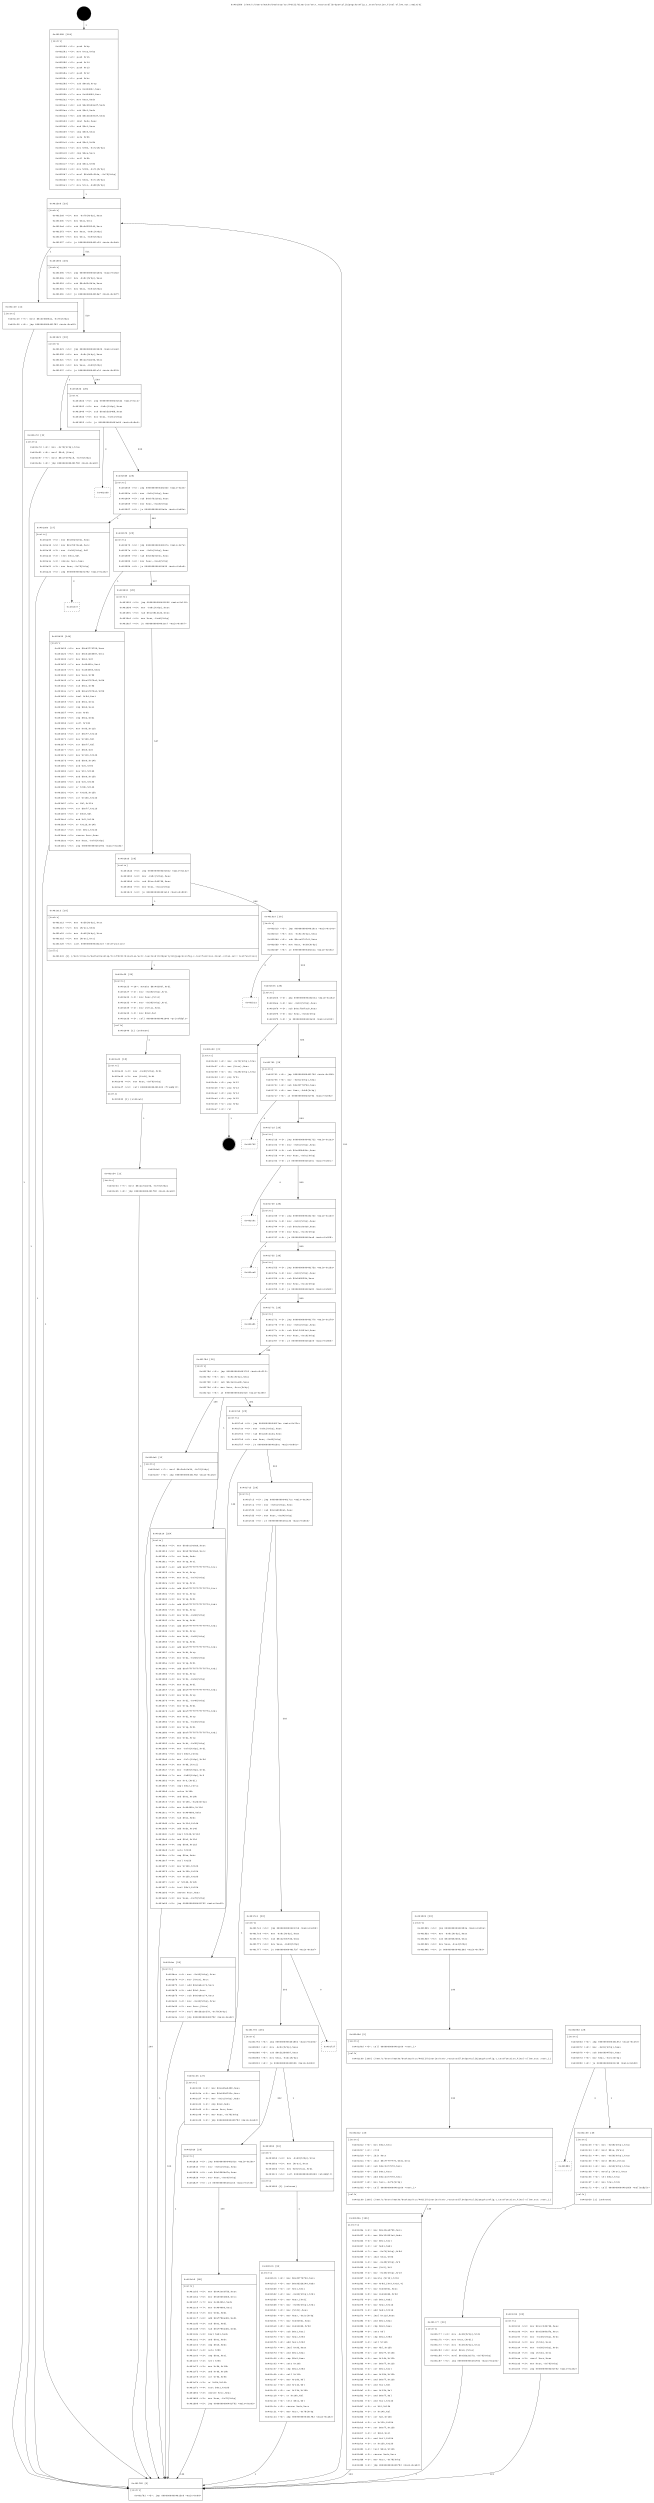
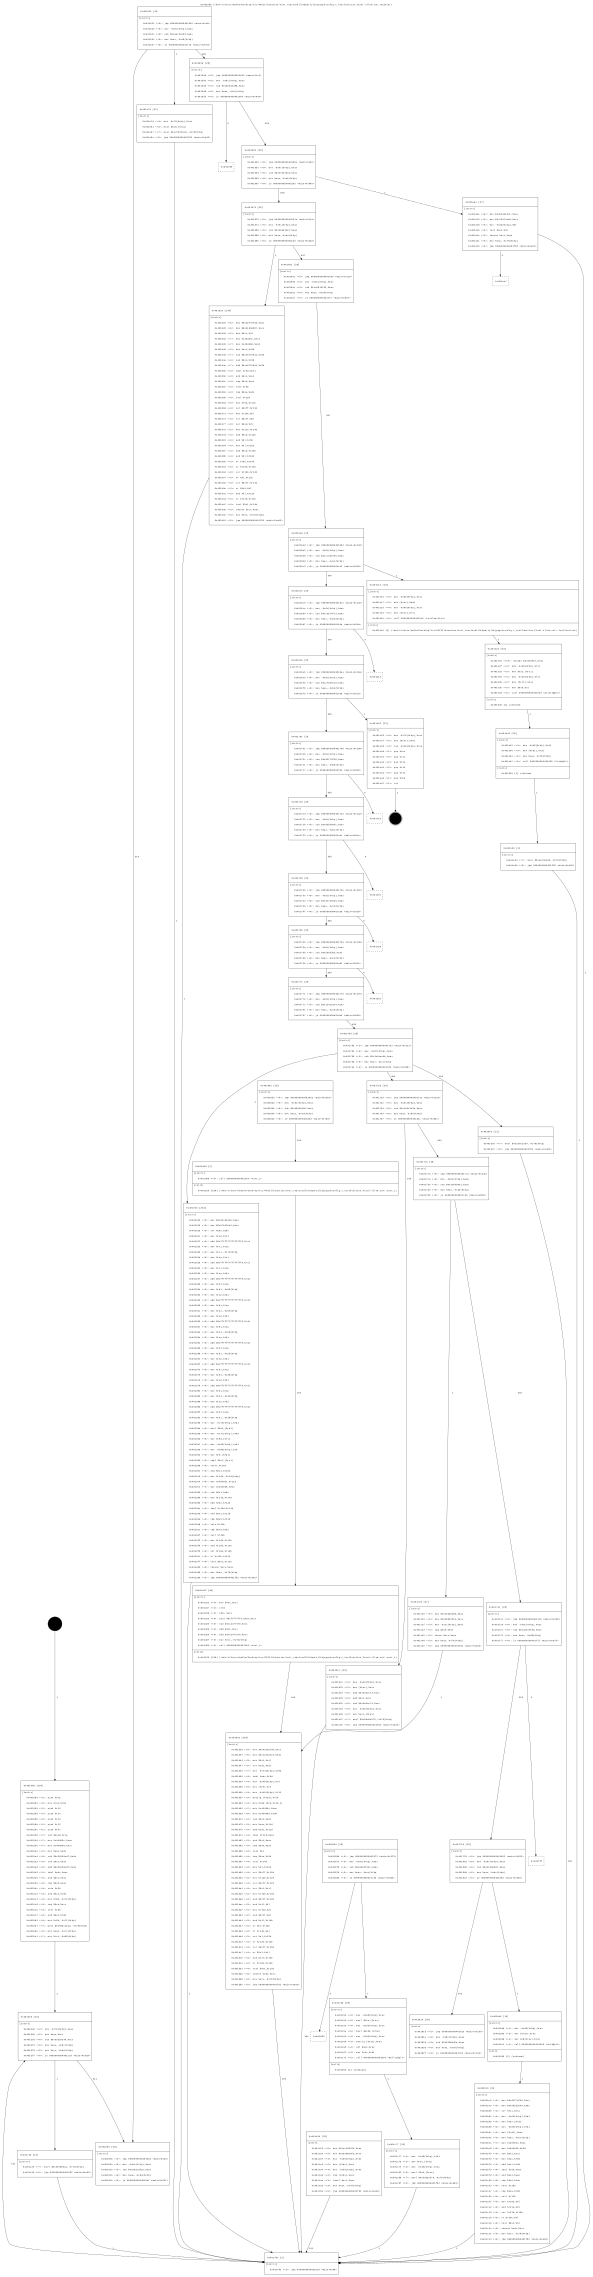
(84, 315) -> (134, 1093)
(171, 2298) -> (394, 1731)
(219, 2342) -> none
